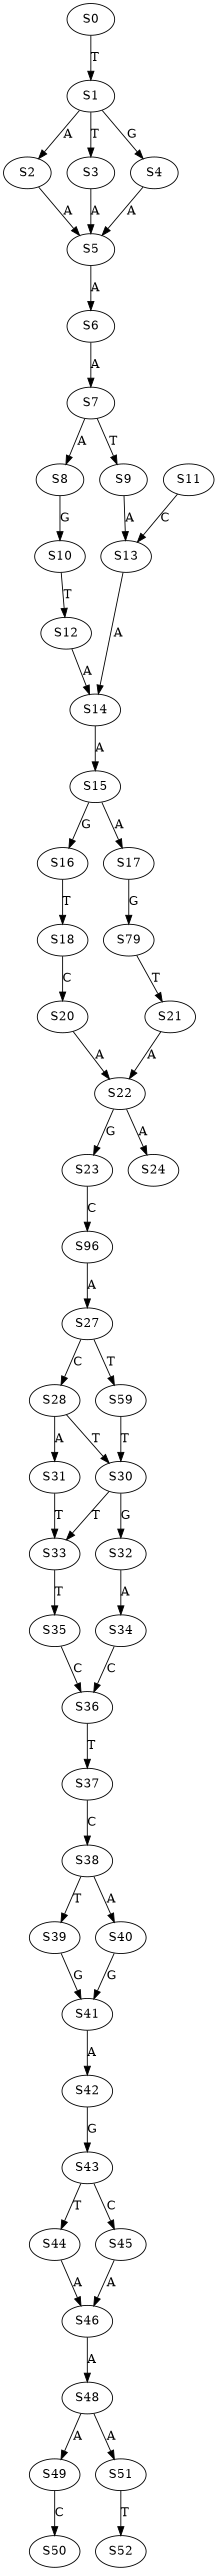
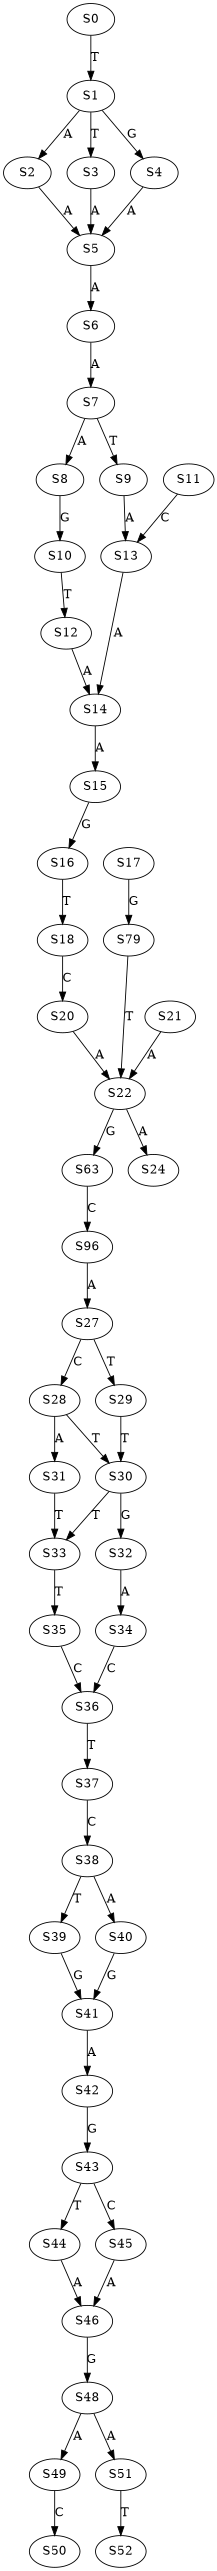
(110, 821) -> none
(147, 975) -> (125, 1012)
(87, 1170) -> (87, 1170)
(121, 1401) -> (121, 1401)
(92, 2360) -> (92, 2360)
